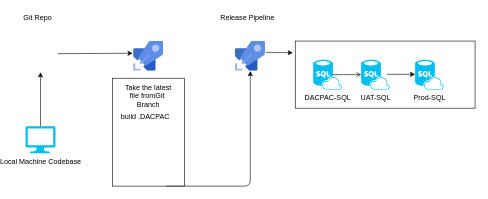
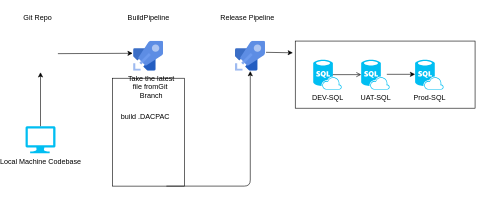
none -> (149, 18)
(149, 96) -> (152, 87)
(328, 98) -> (328, 98)
